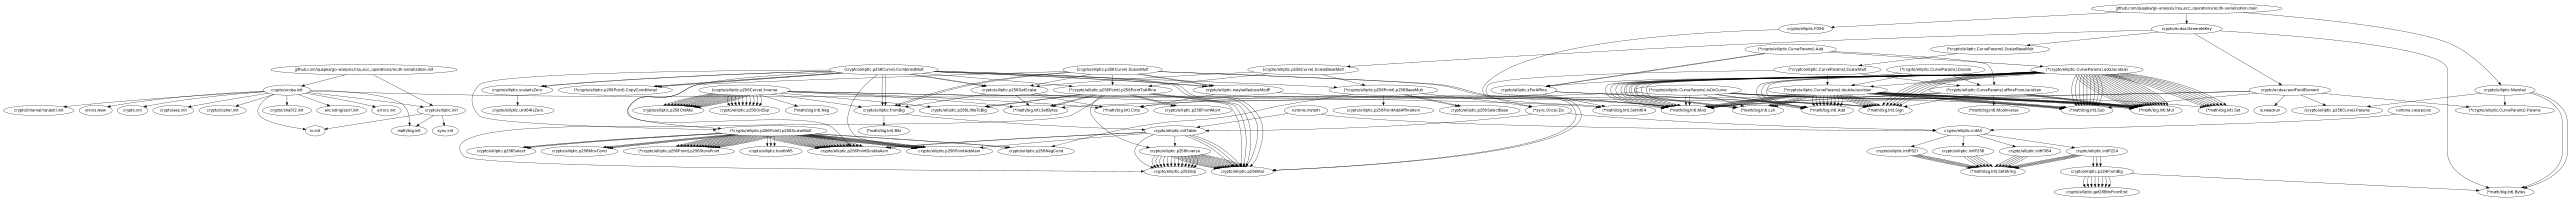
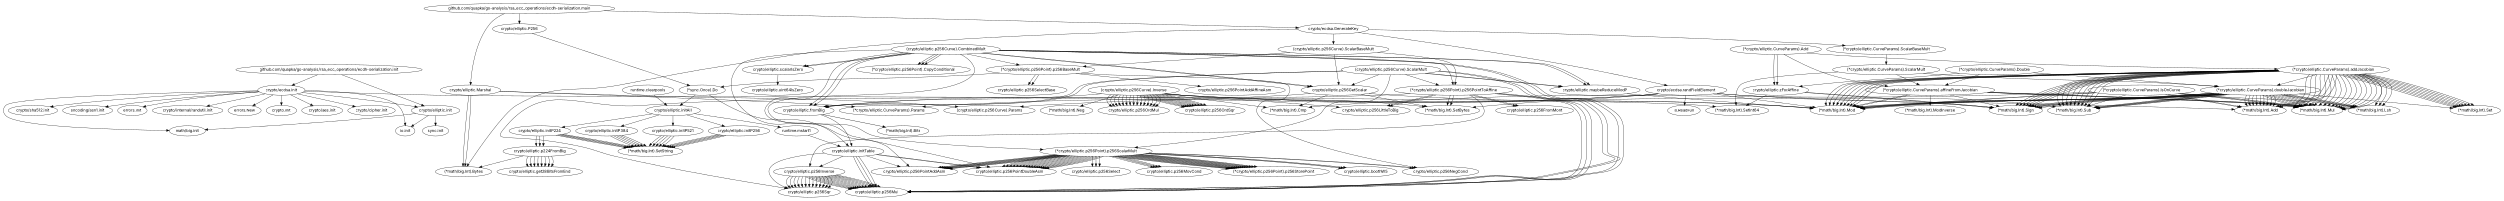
(1179, 100) -> none
none -> (1974, 103)
(1627, 128) -> (736, 120)
